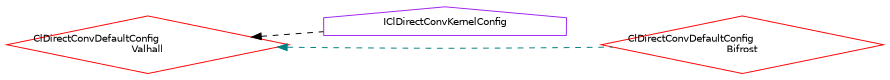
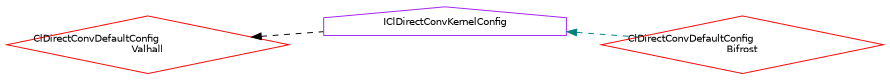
(450, 48) -> (608, 35)
